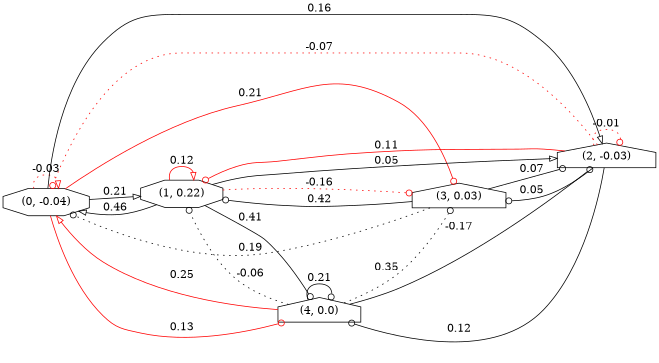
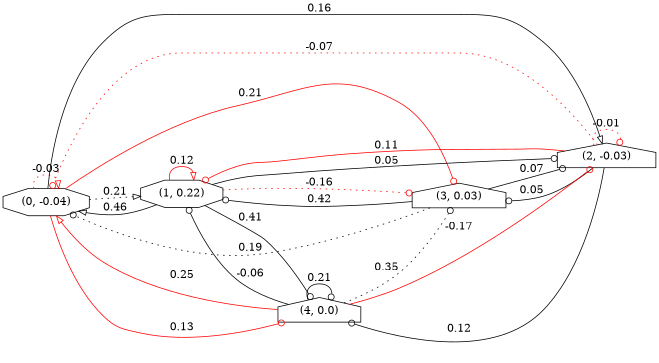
(381, 167) -> (381, 167)
(111, 198) -> (111, 198)
(475, 249) -> (475, 249)
(228, 271) -> (228, 271)
